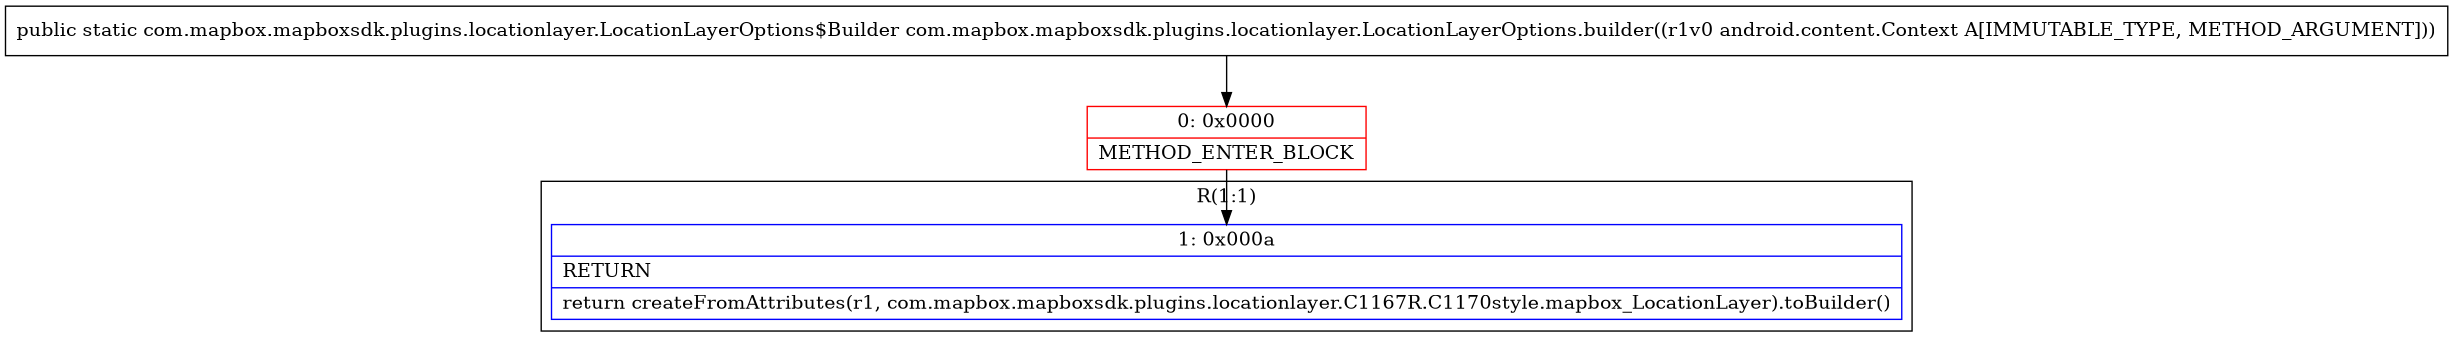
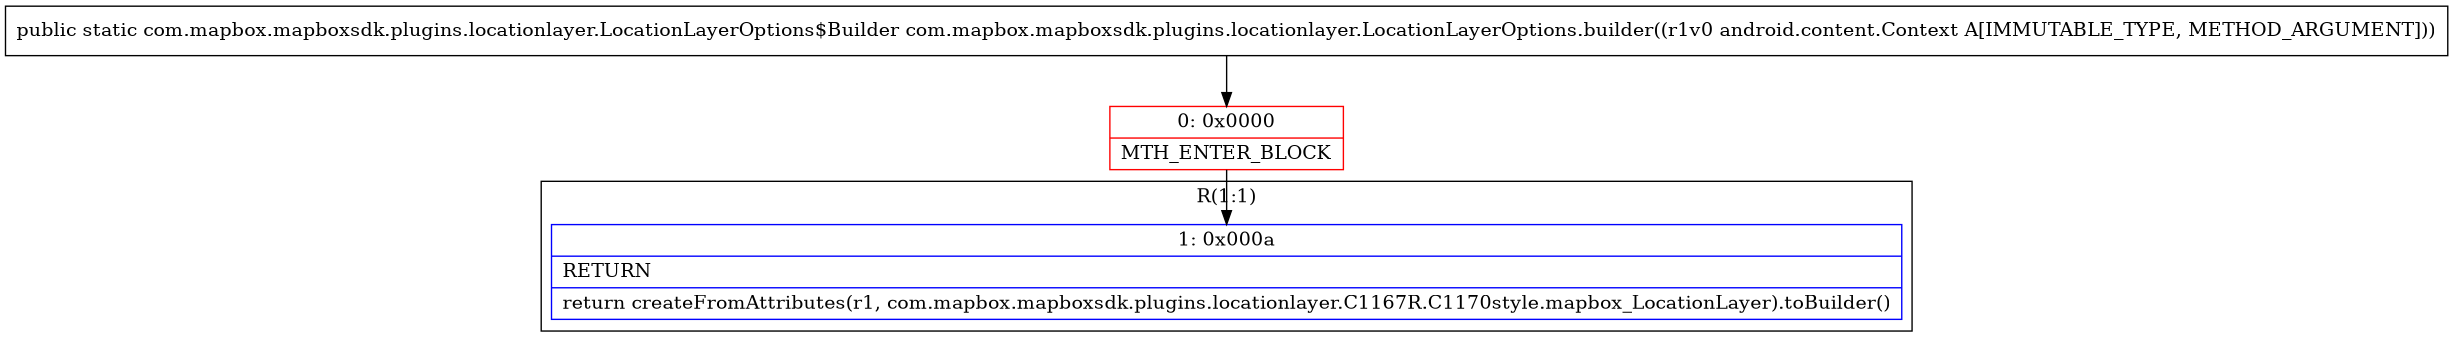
(1227, 153) -> (1227, 153)
